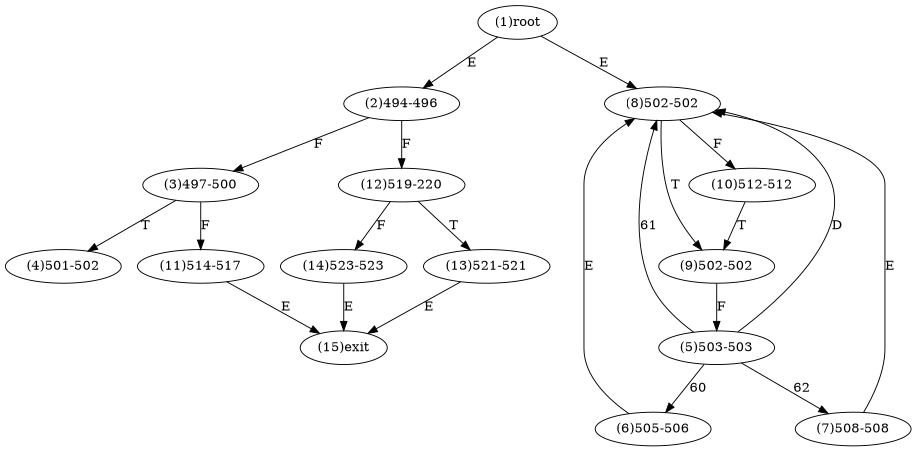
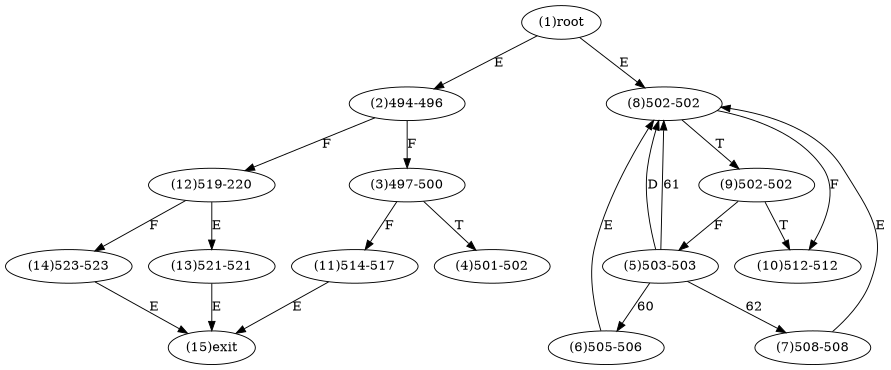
(736, 222) -> (775, 222)
(454, 226) -> (217, 226)
